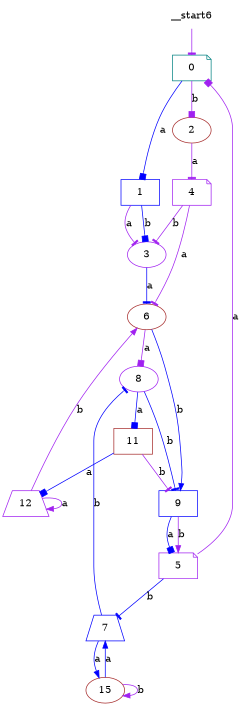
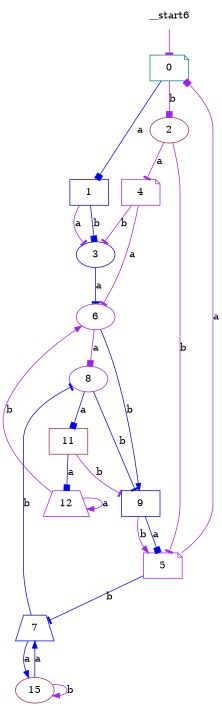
(147, 255) -> (96, 255)
(147, 317) -> (96, 317)
none -> (180, 346)
